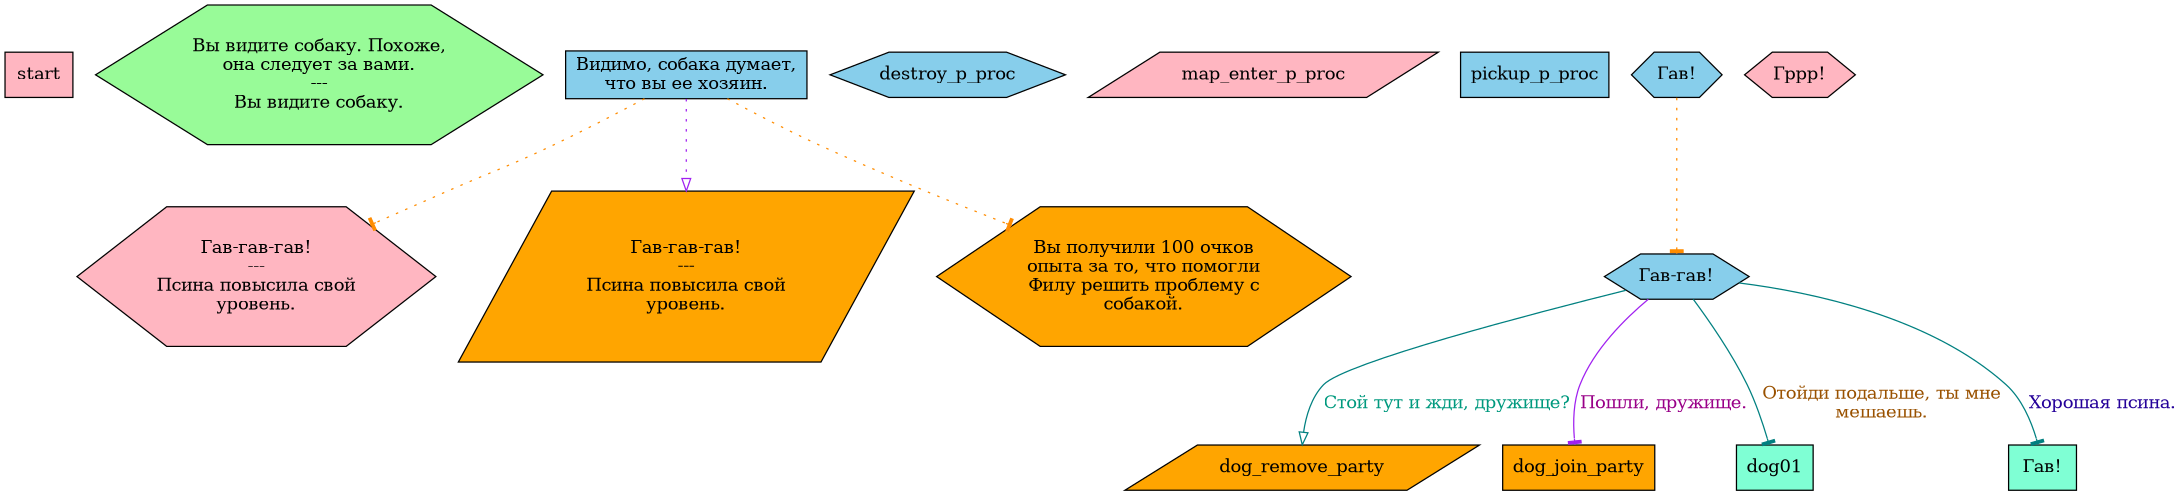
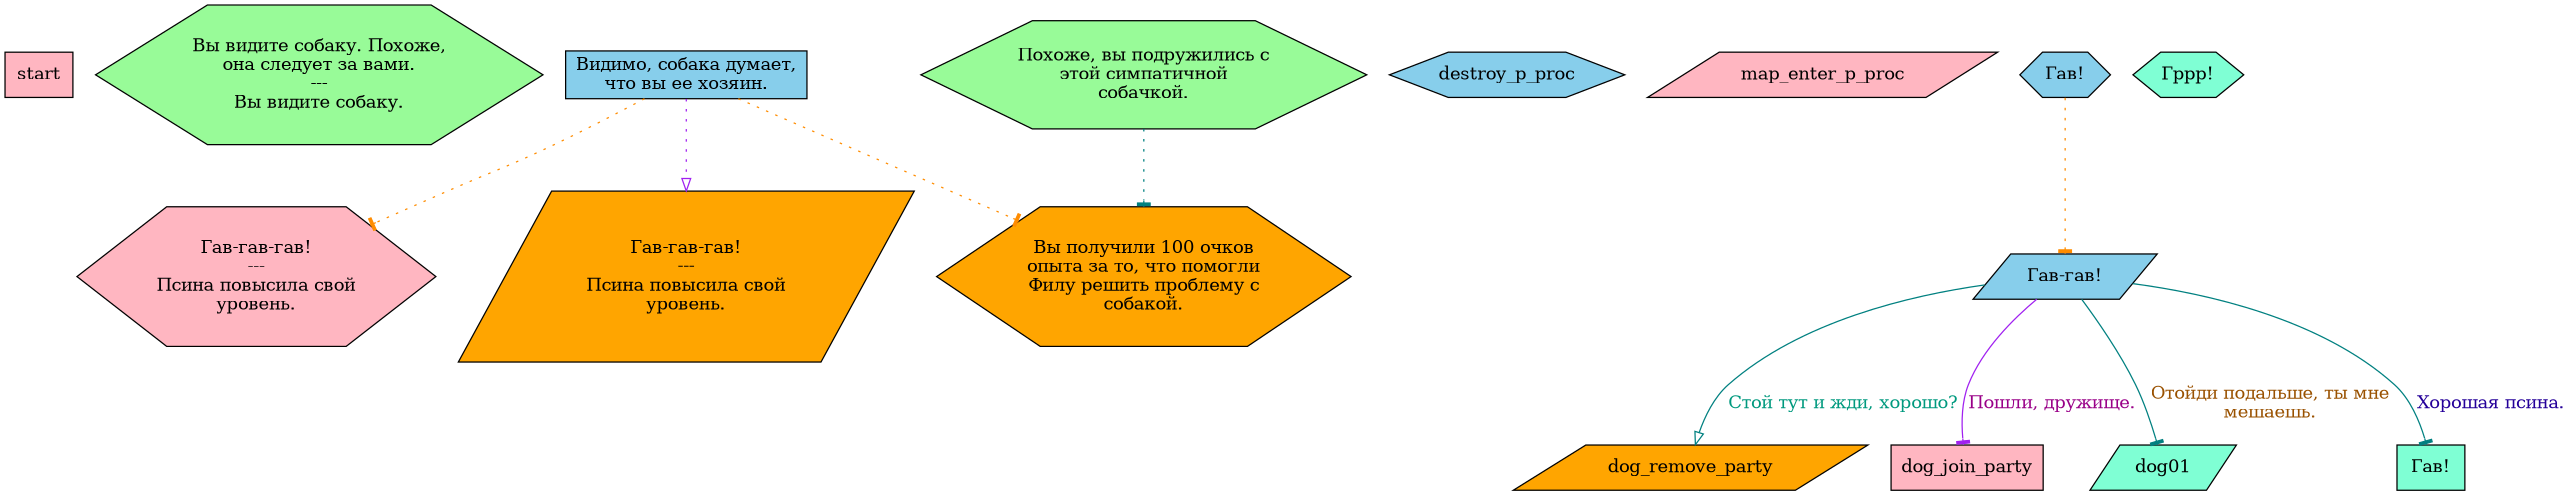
none -> (1144, 75)
(1535, 75) -> none
(1800, 75) -> (2188, 75)
(1677, 277) -> (2065, 277)
(1447, 404) -> (1843, 404)
(1579, 468) -> (1967, 468)
(1775, 468) -> (2163, 468)
